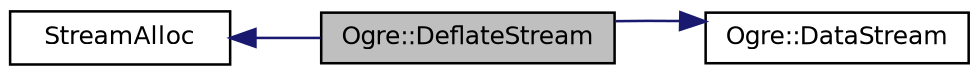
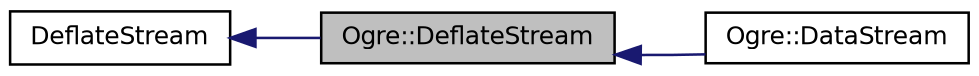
(648, 21) -> (673, 55)
(120, 38) -> (120, 38)
